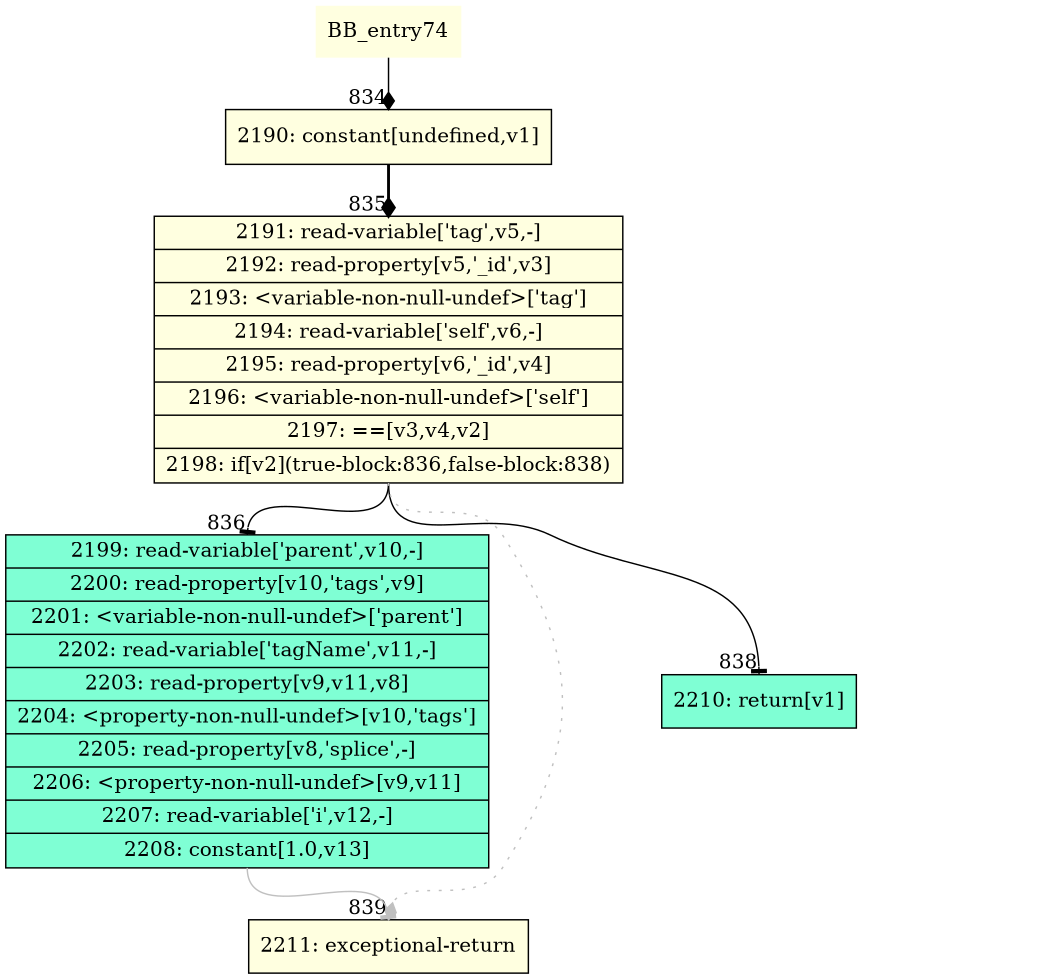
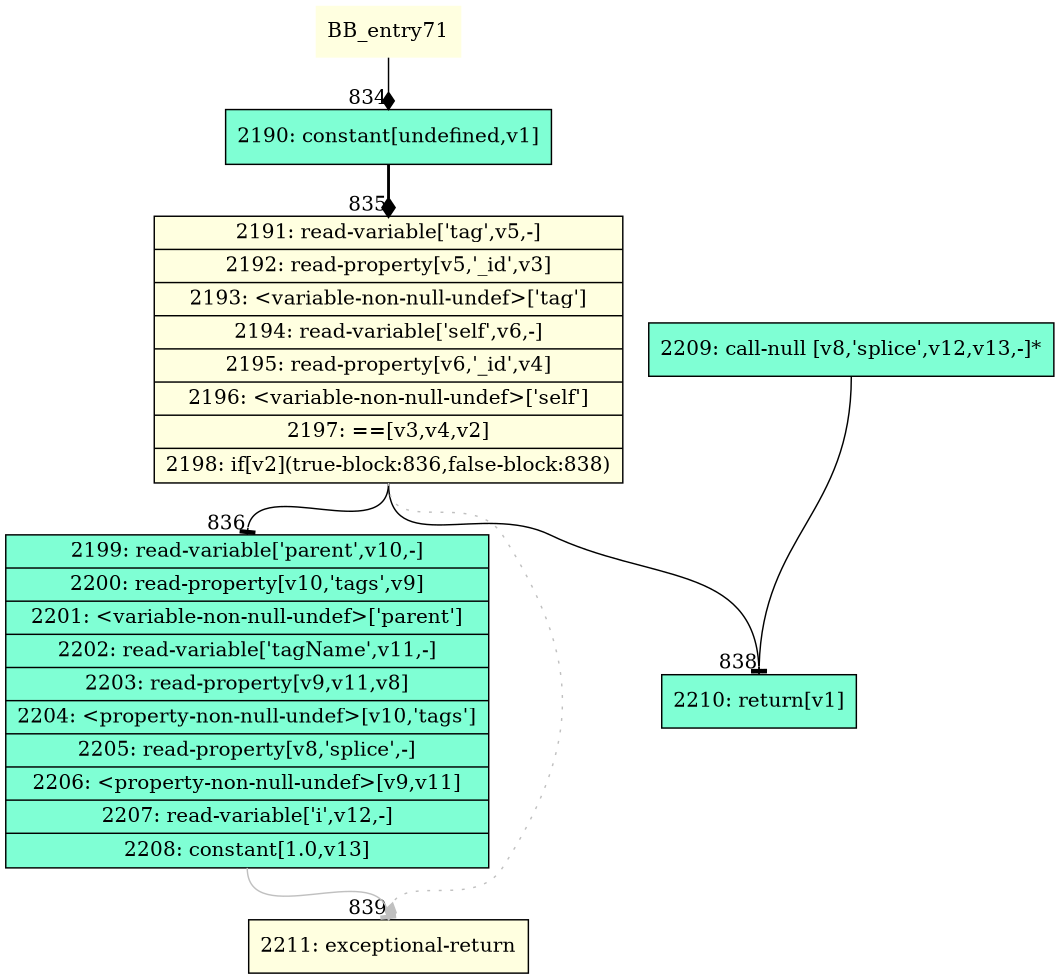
(389, 32) -> (389, 32)
(389, 137) -> (389, 137)
none -> (851, 350)
